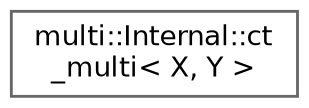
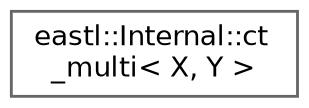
(154, 54) -> (154, 54)
